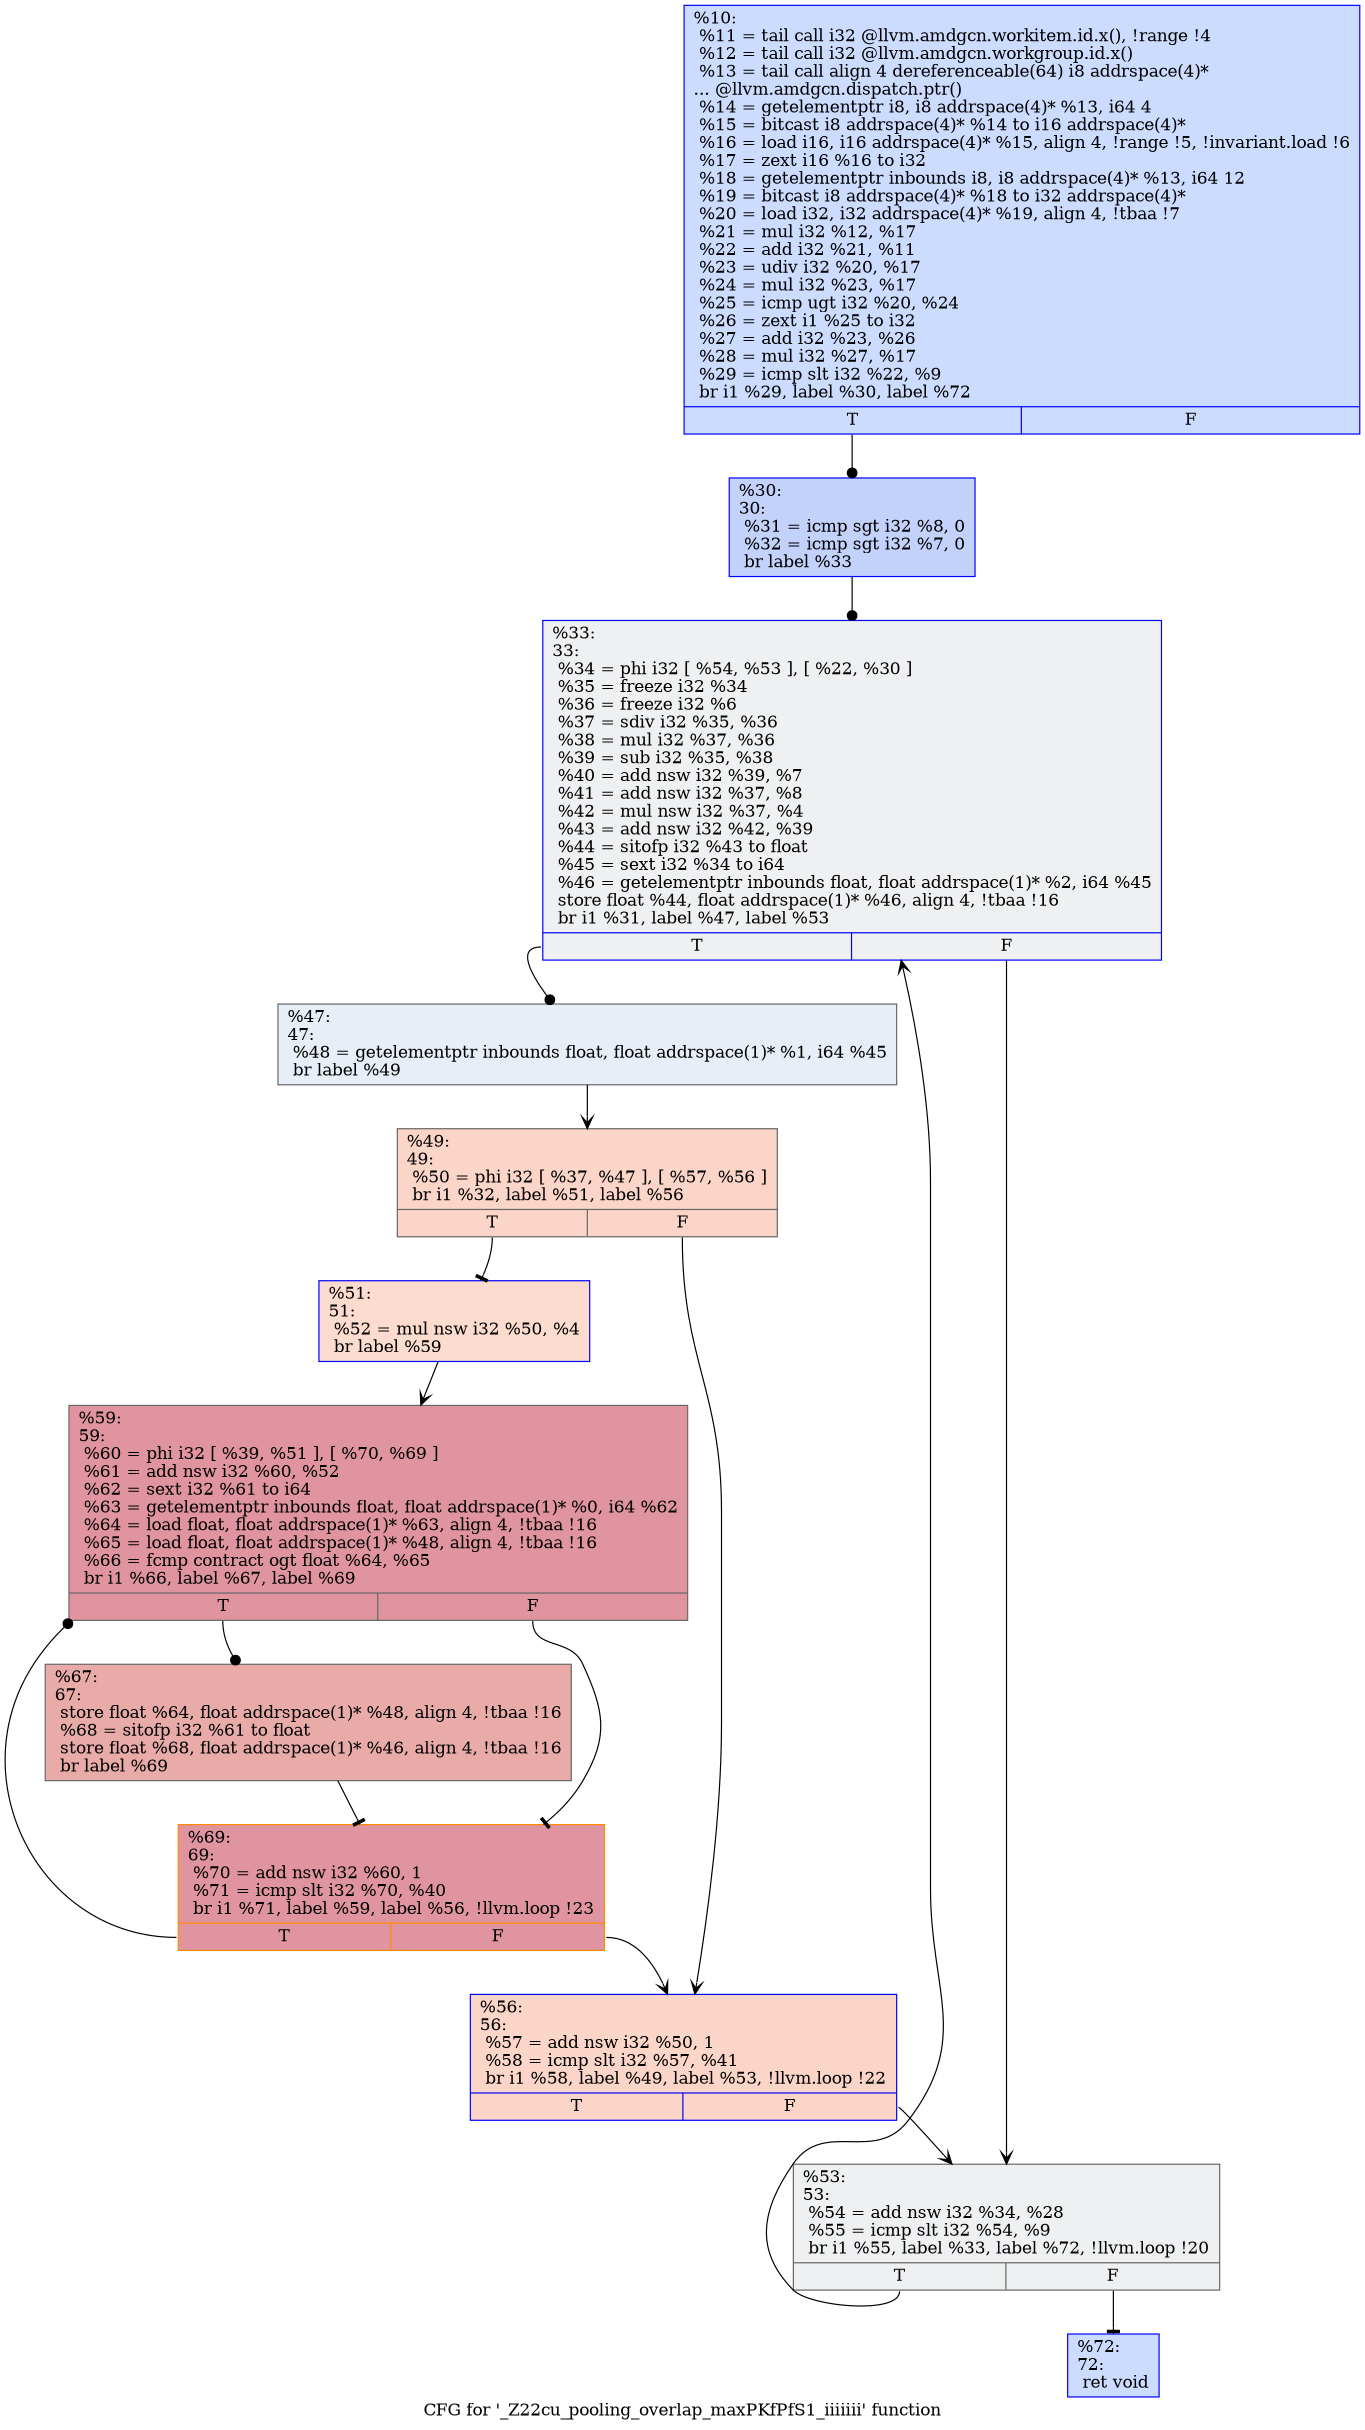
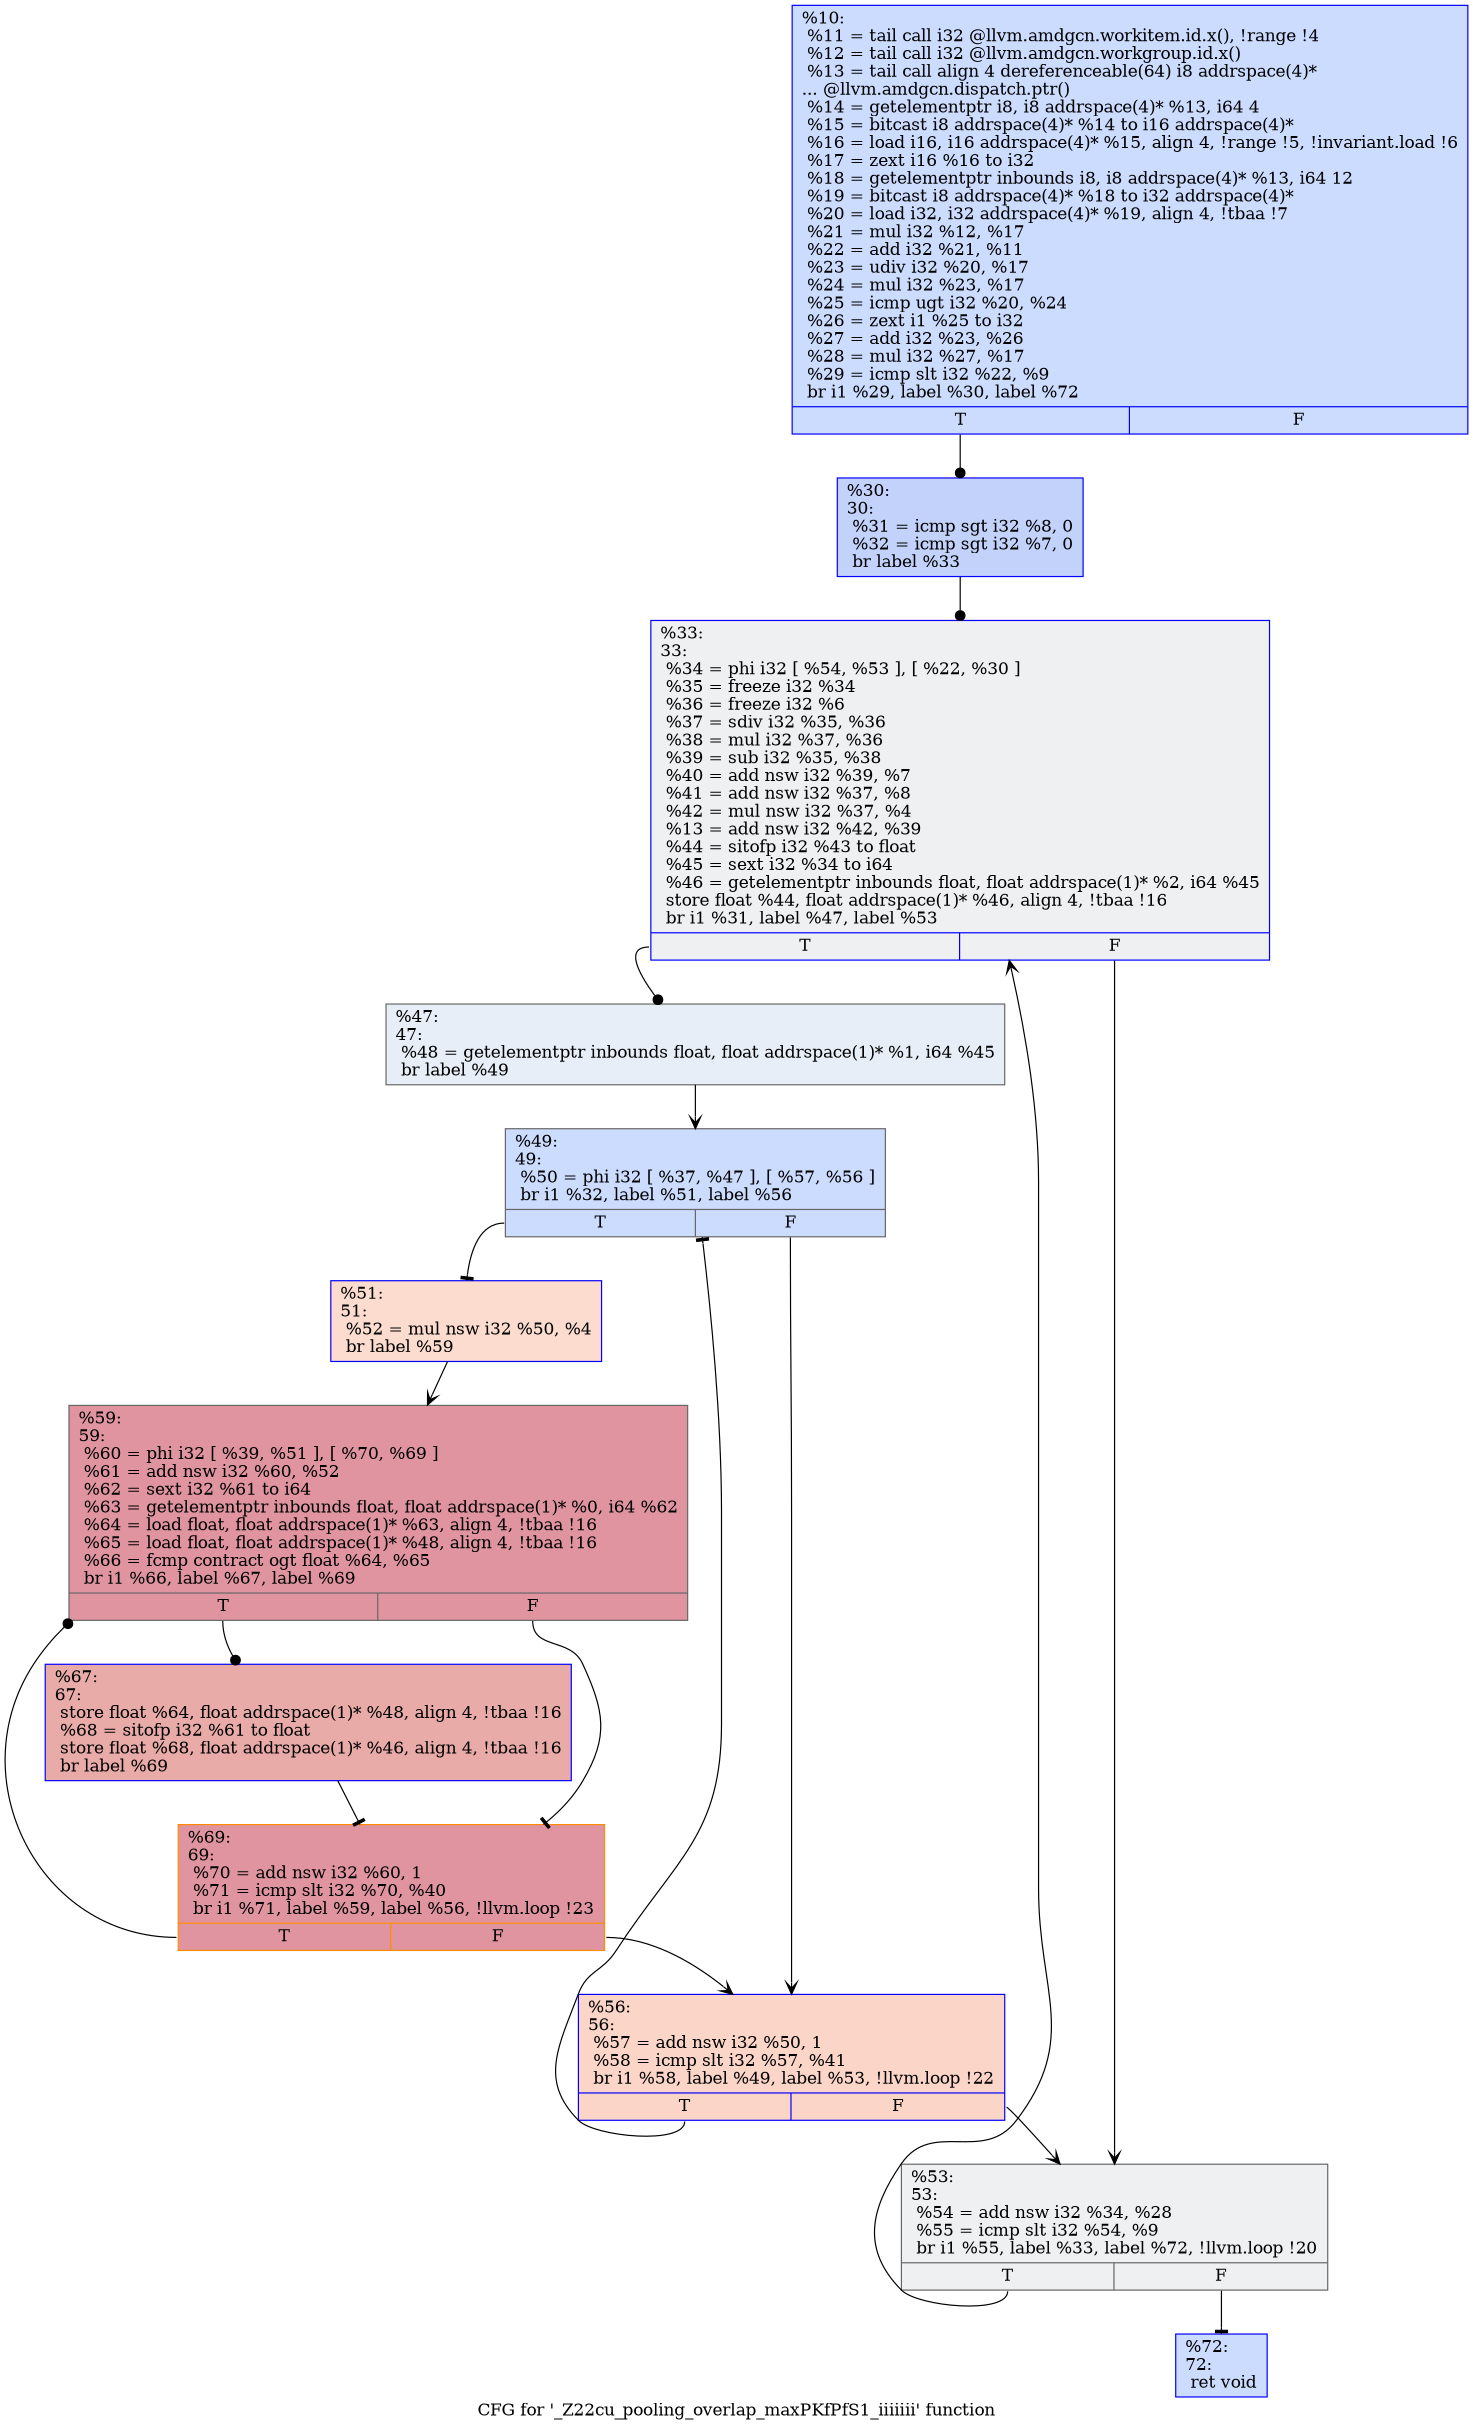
(683, 829) -> (791, 829)
(587, 1183) -> (695, 1183)
(308, 1722) -> (308, 1722)
none -> (719, 1766)
